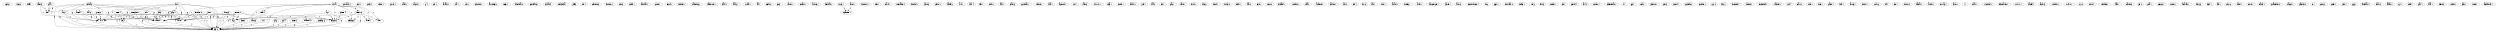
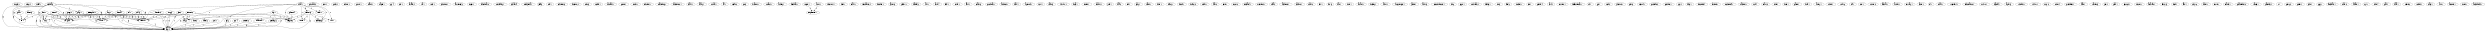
none -> (2431, 4)
none -> (2453, 4)
(176, 8) -> none
(89, 13) -> none
